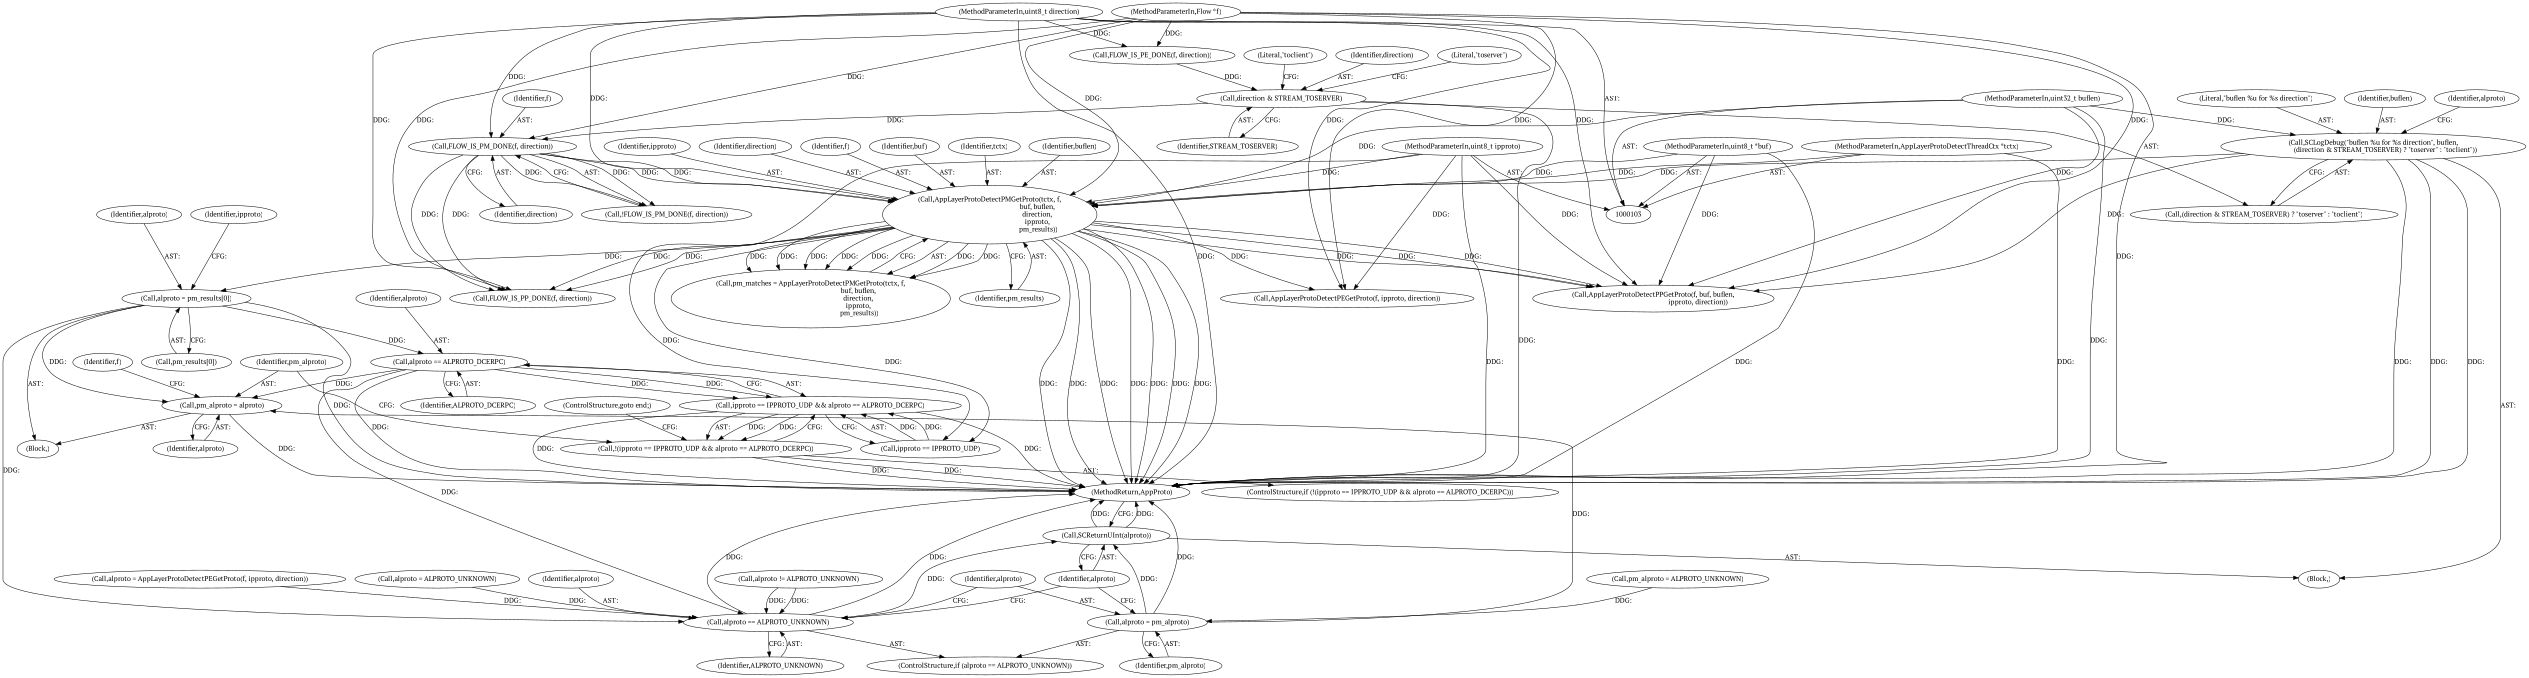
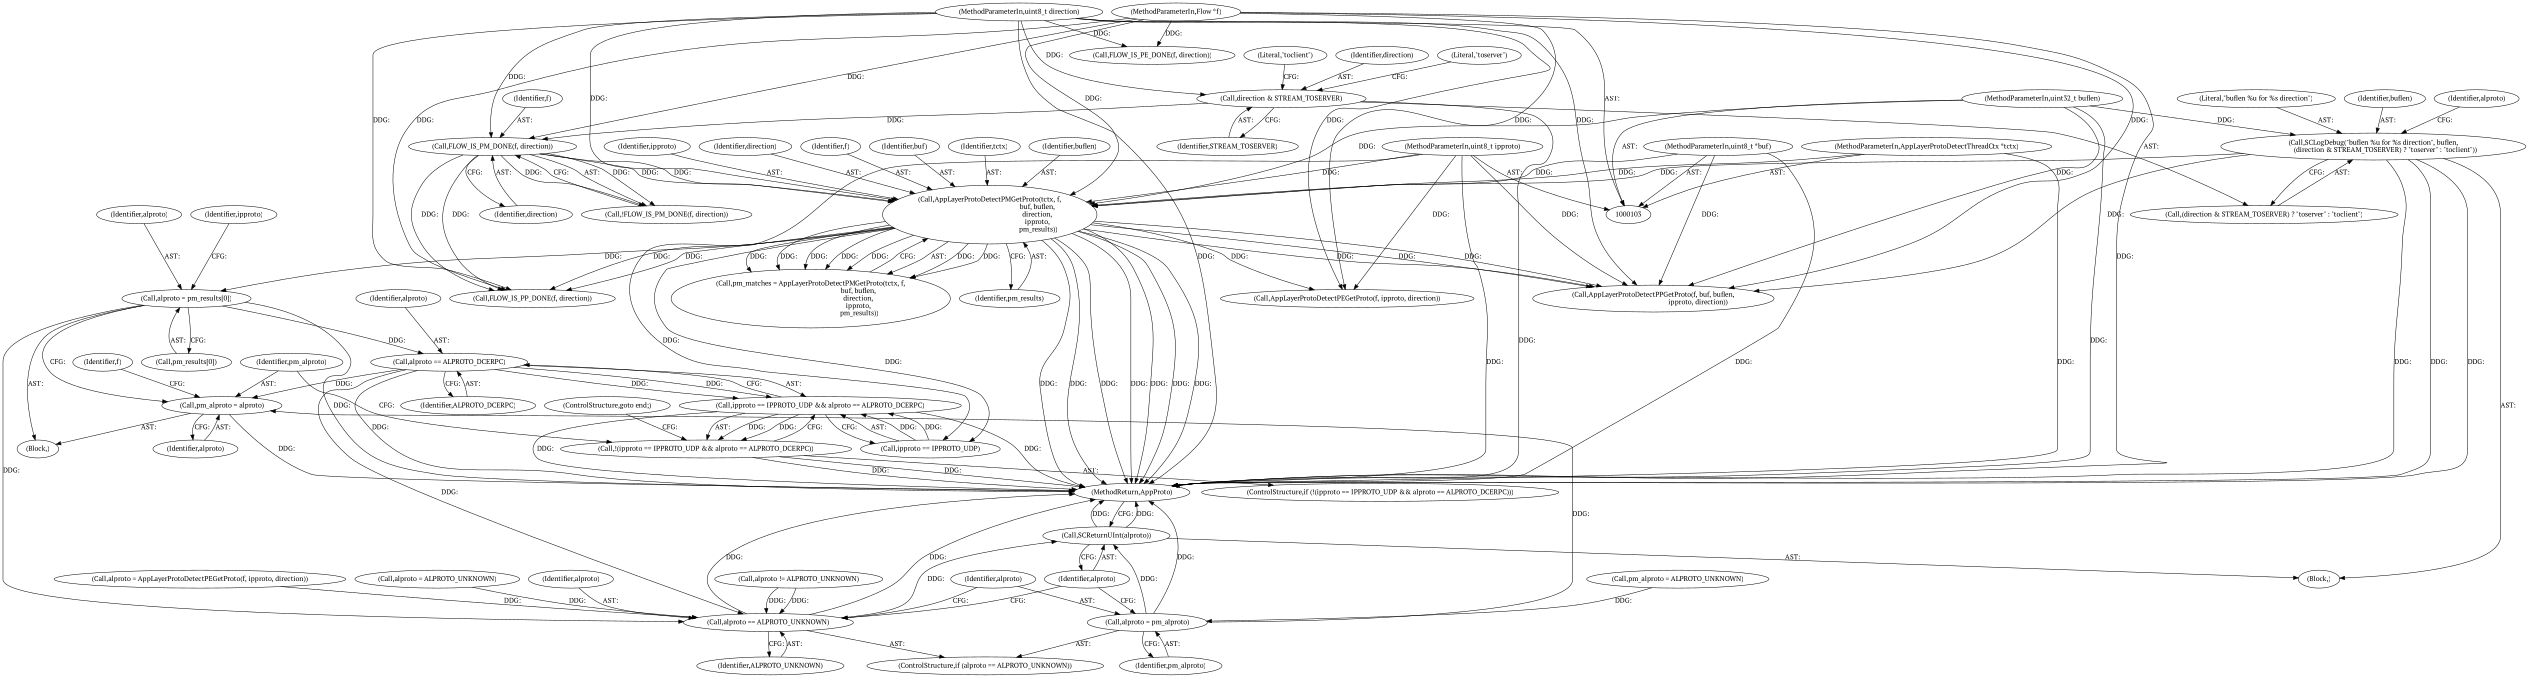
(1214, 76) -> (1097, 82)
(59, 362) -> (59, 362)
